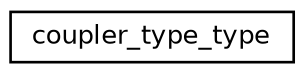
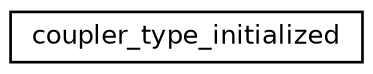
(152, 37) -> (187, 37)
